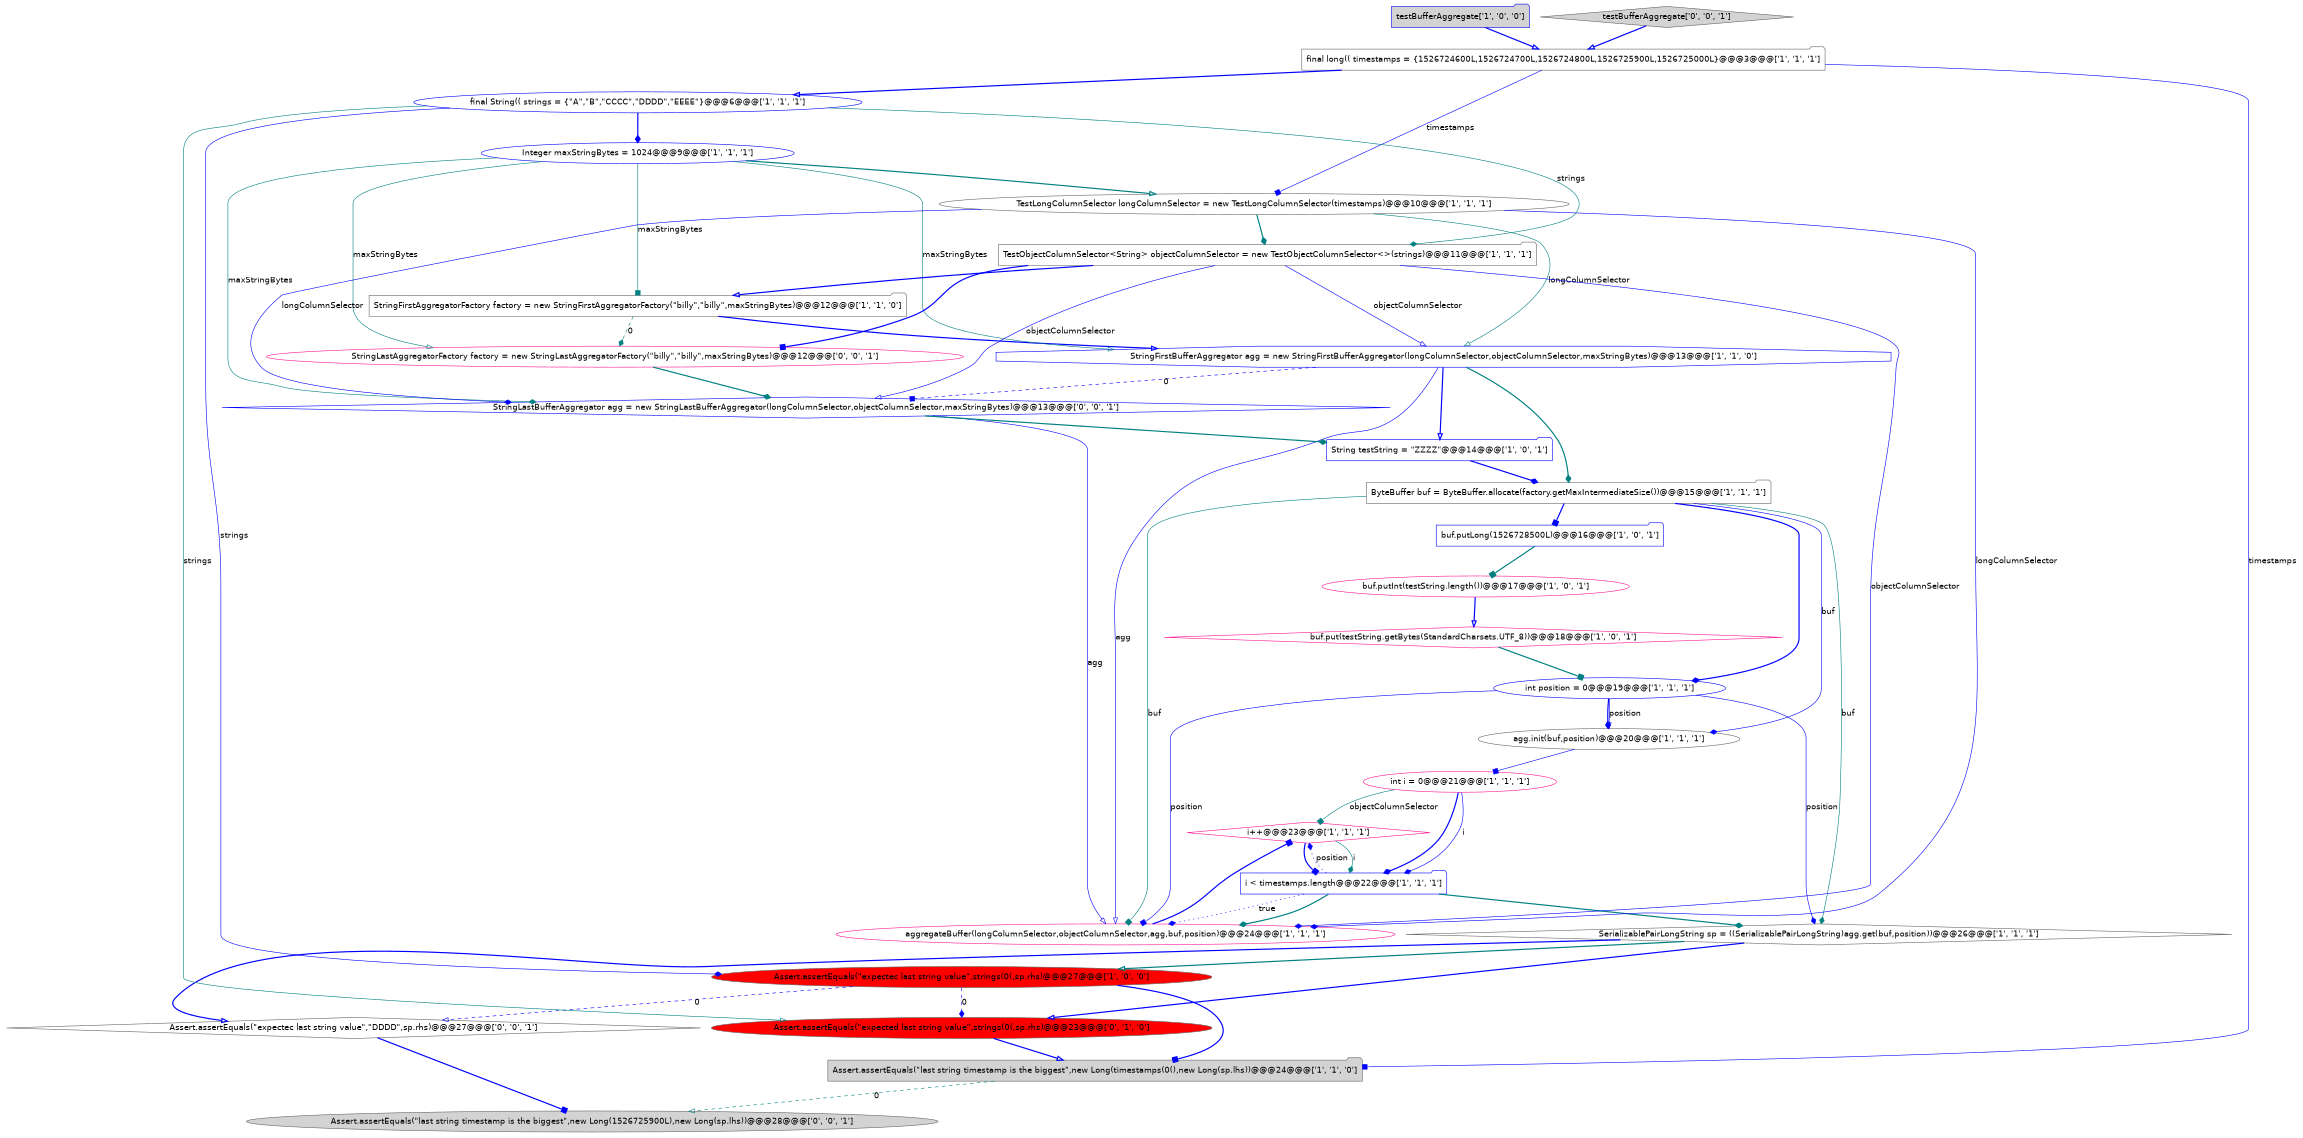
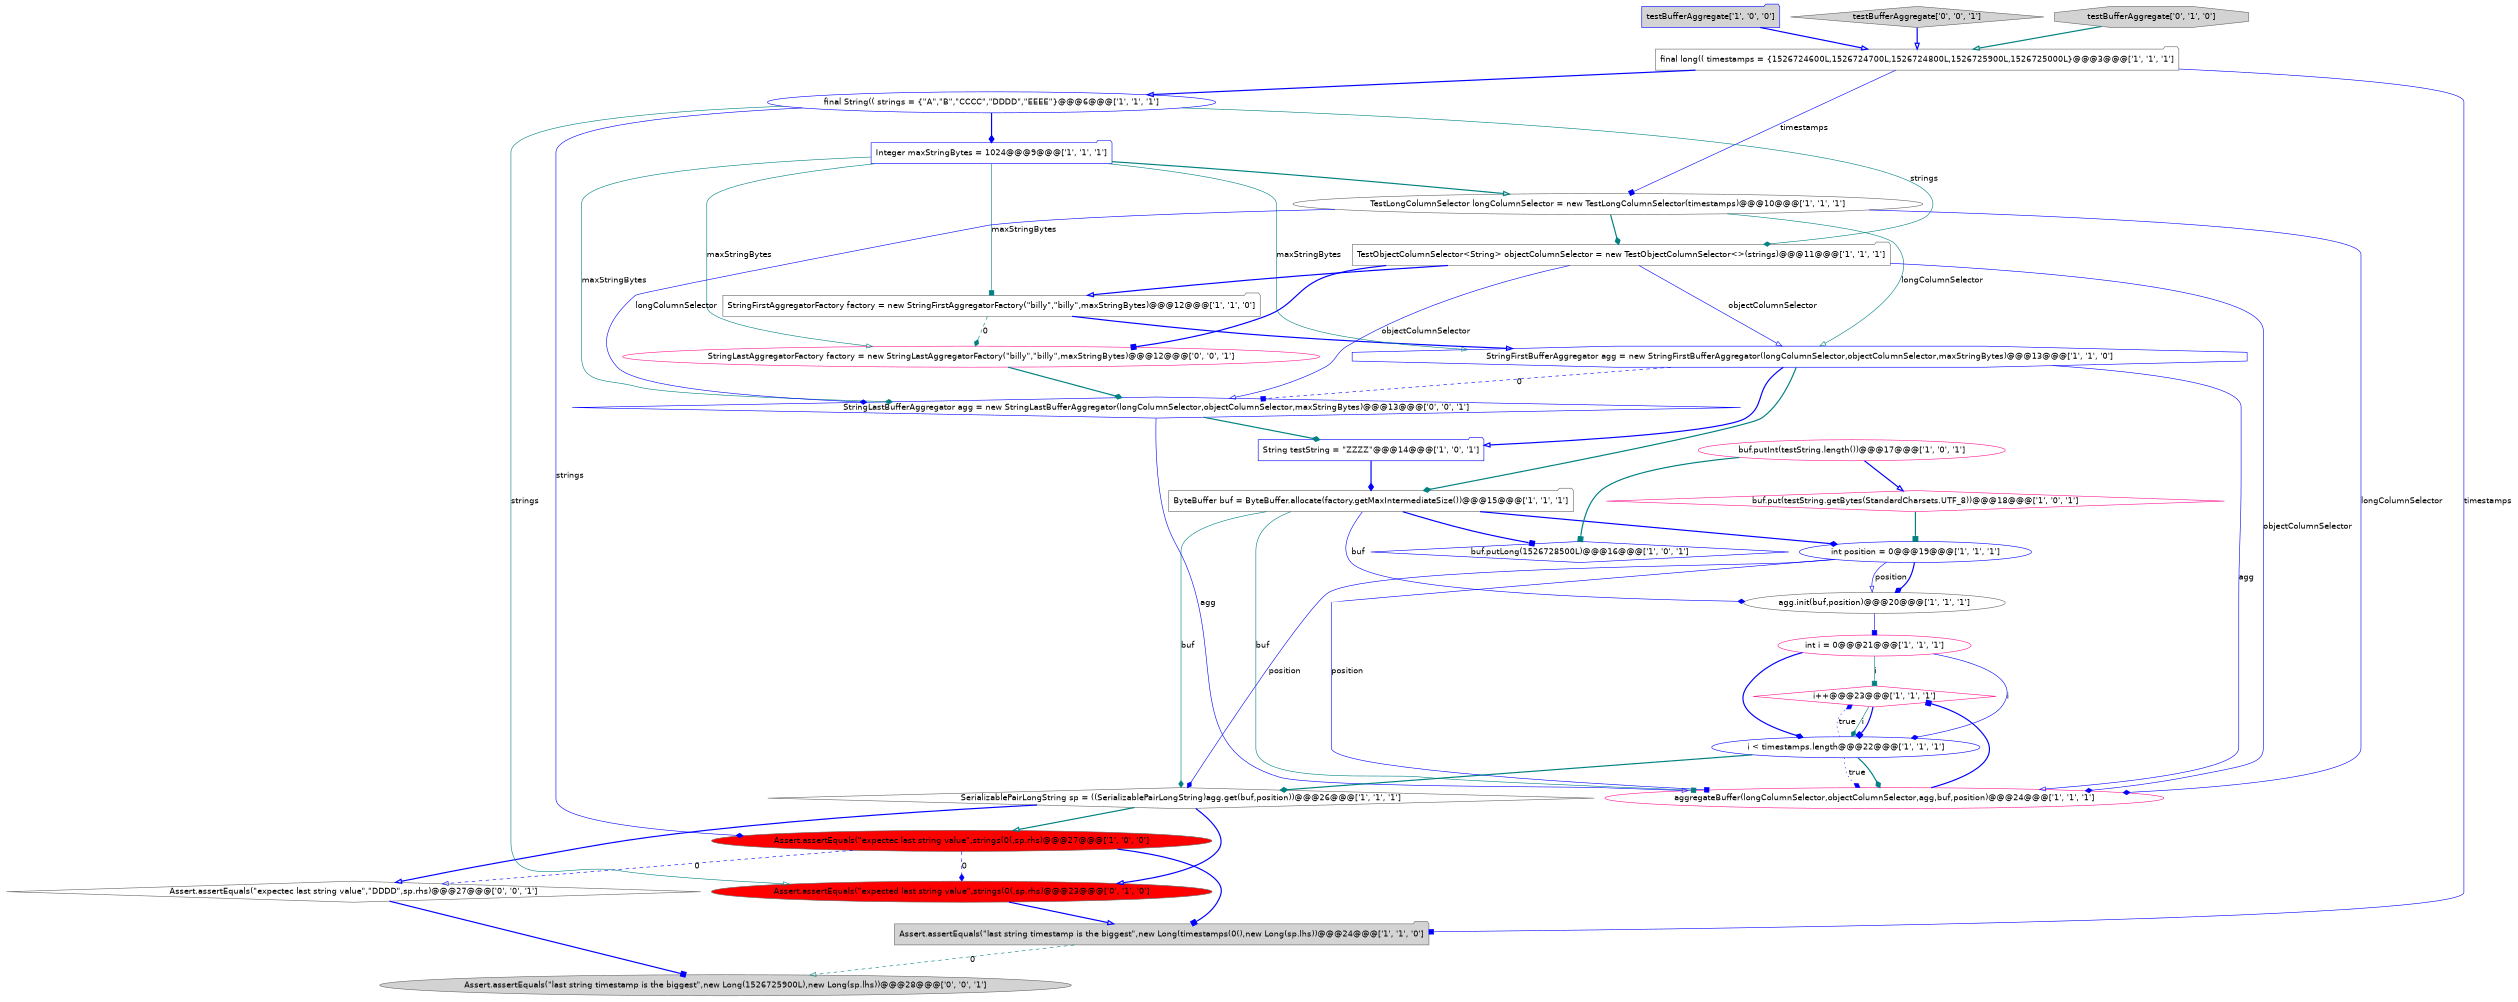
none -> (2152, 17)
(638, 153) -> (992, 153)
(1550, 536) -> (1580, 552)
(1515, 559) -> (1644, 473)
(1394, 807) -> (1876, 671)
(1332, 858) -> (1847, 722)
(1344, 884) -> (1846, 747)
